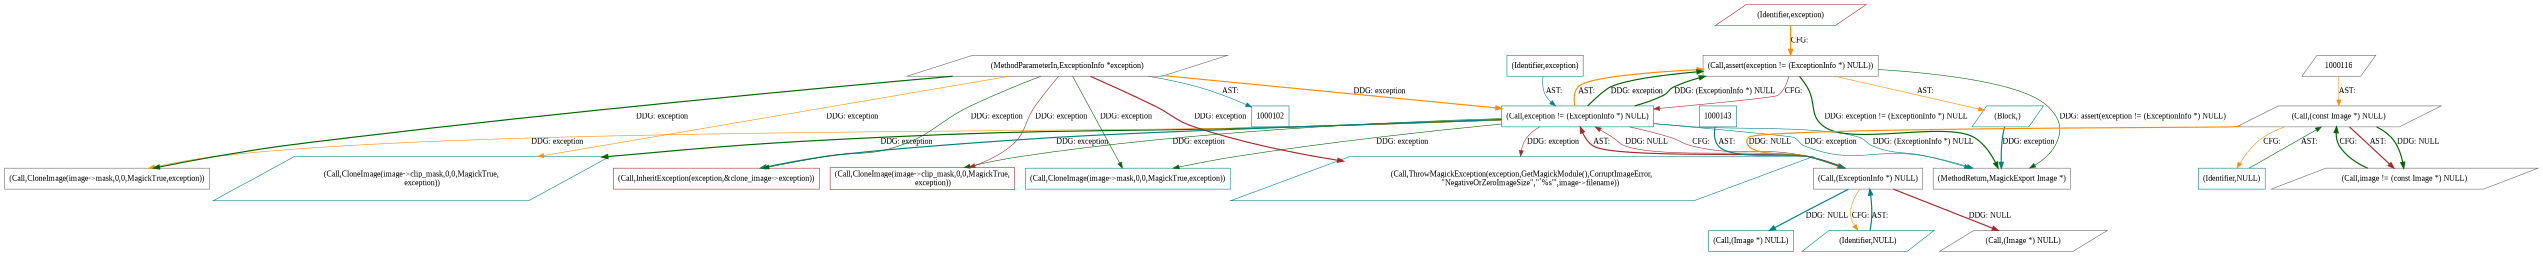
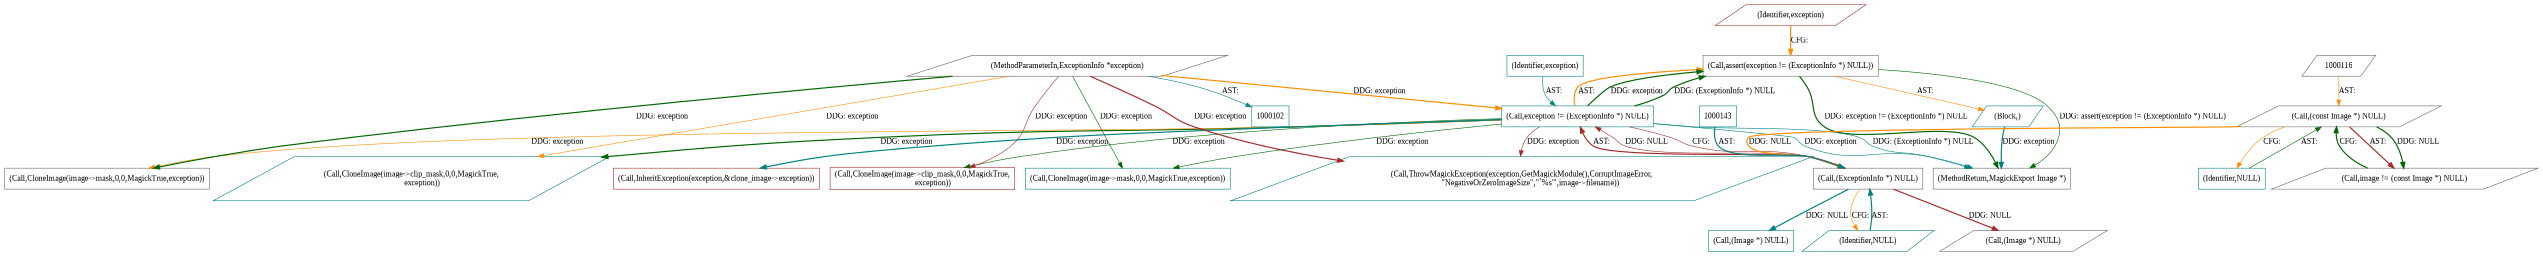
(1730, 102) -> none
(911, 141) -> none
